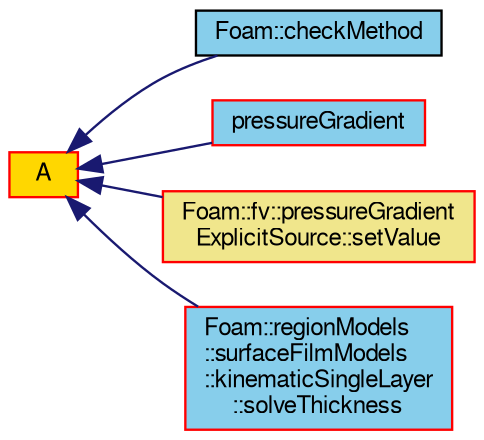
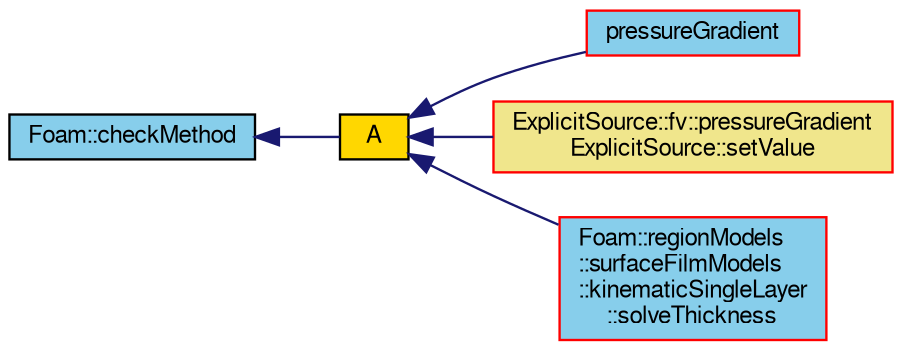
(147, 87) -> (309, 137)
(44, 175) -> (374, 137)
(319, 227) -> (693, 137)
